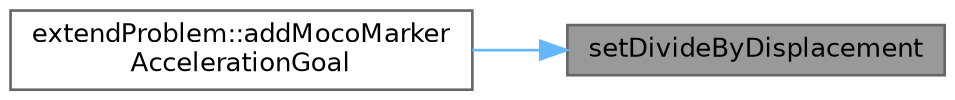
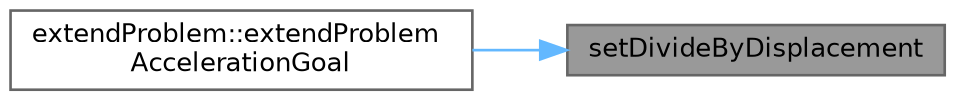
(241, 50) -> (241, 50)
